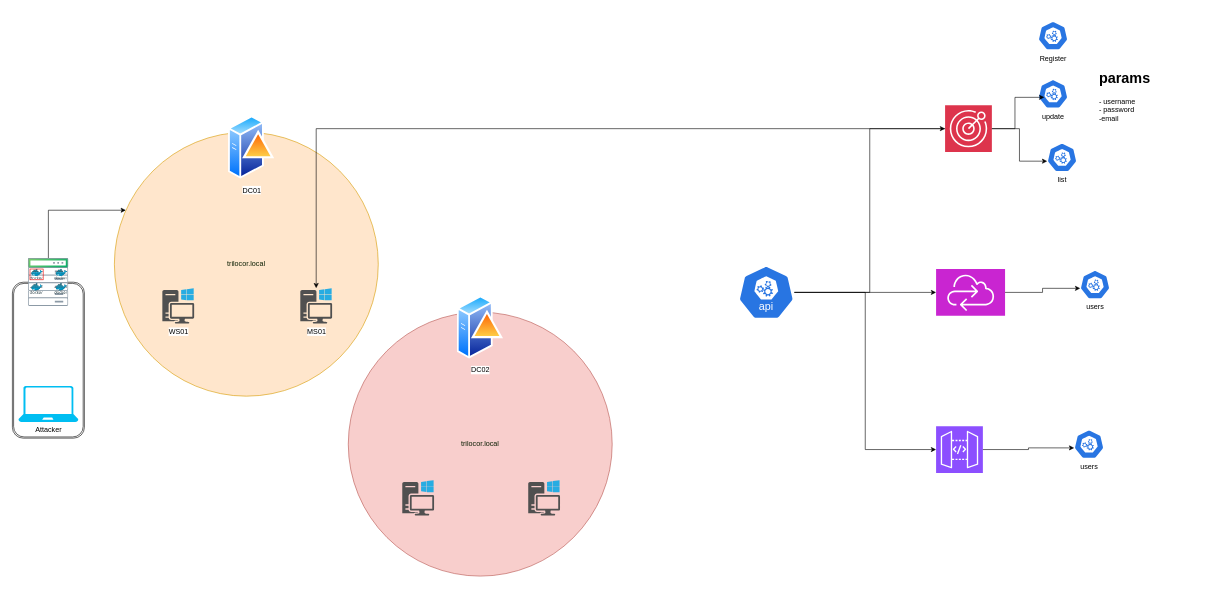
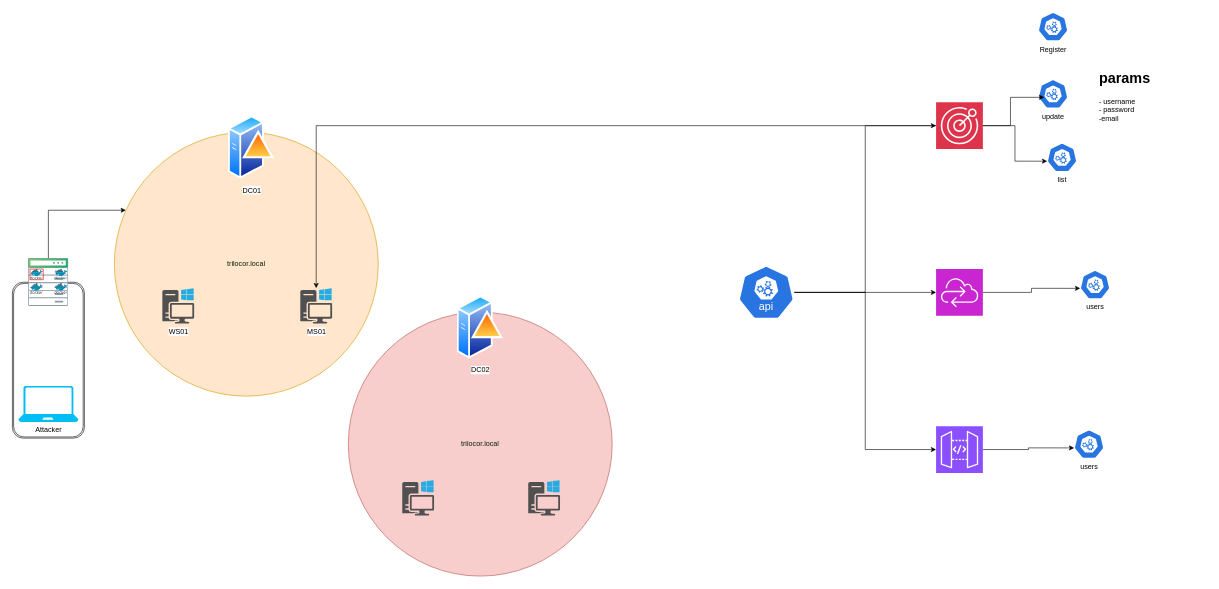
(1053, 36) -> (1053, 27)
(969, 129) -> (960, 126)
(971, 293) -> (960, 293)
